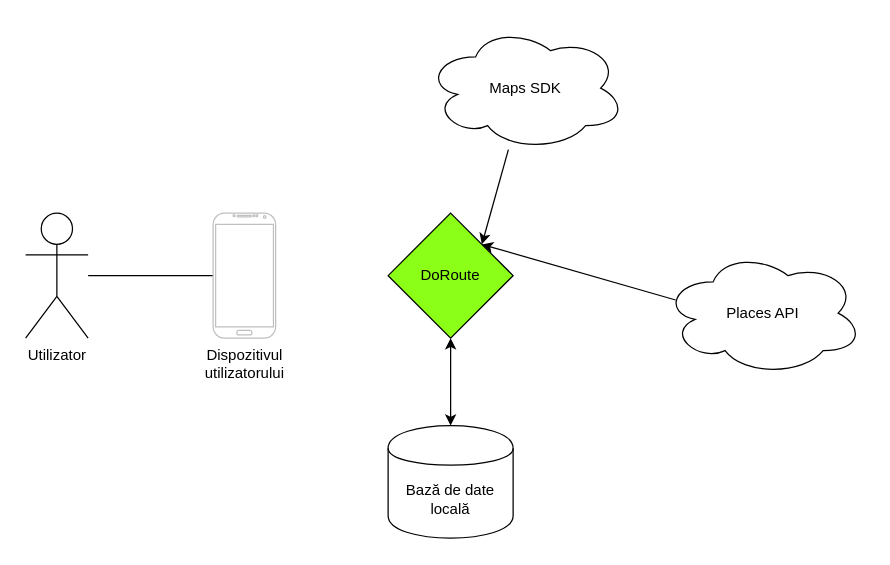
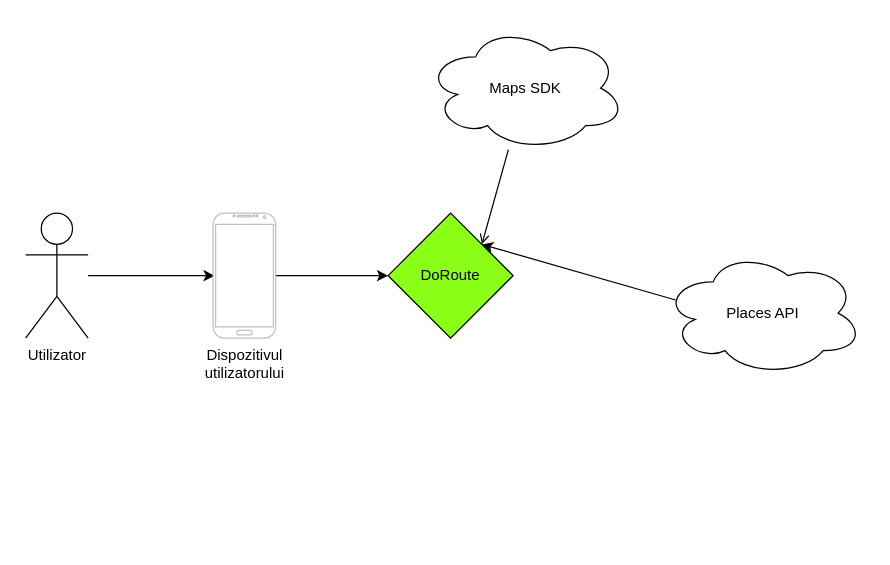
(485, 235) -> (484, 237)
(208, 276) -> (205, 276)
none -> (328, 276)
(451, 381) -> none
(451, 482) -> none
